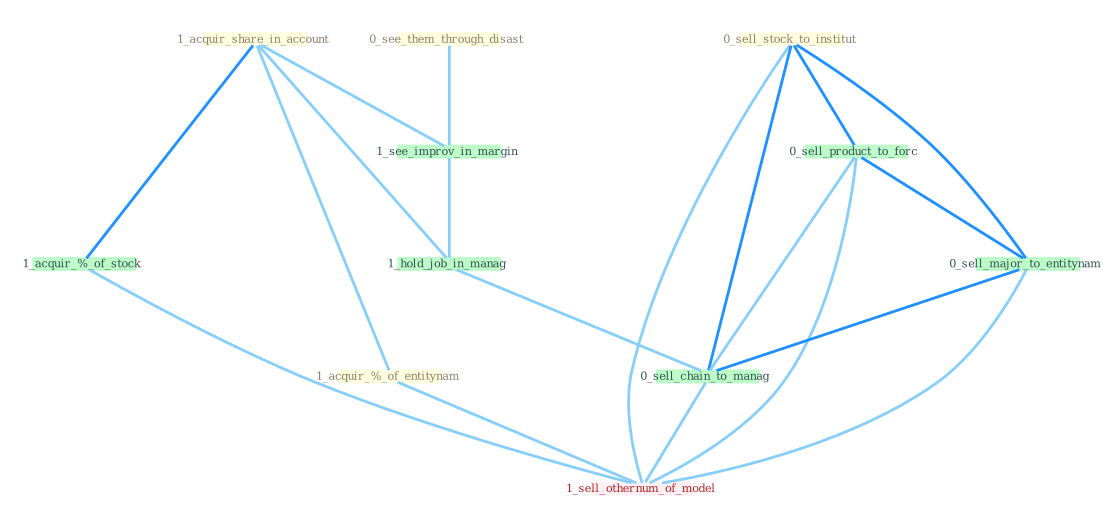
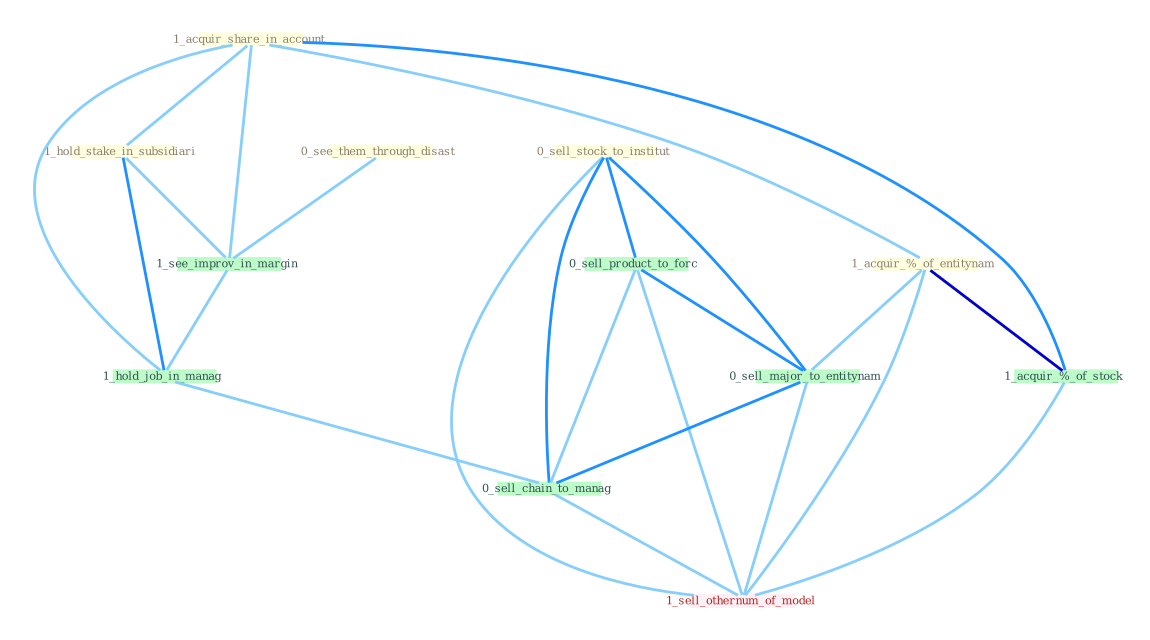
none -> (123, 152)
none -> (867, 320)
none -> (996, 321)
